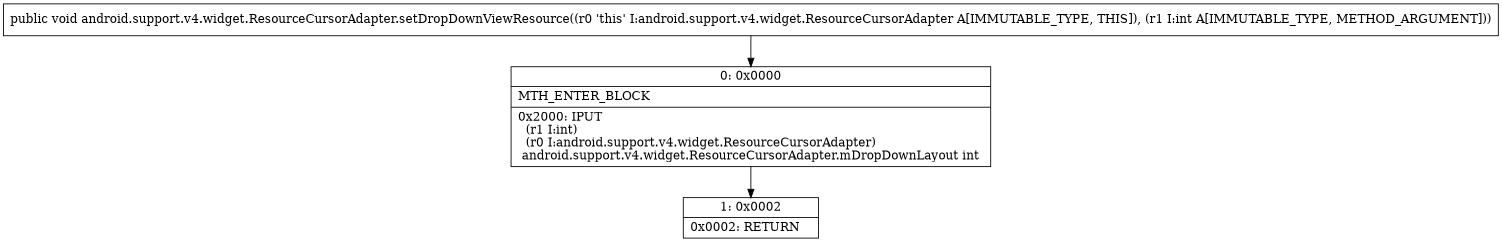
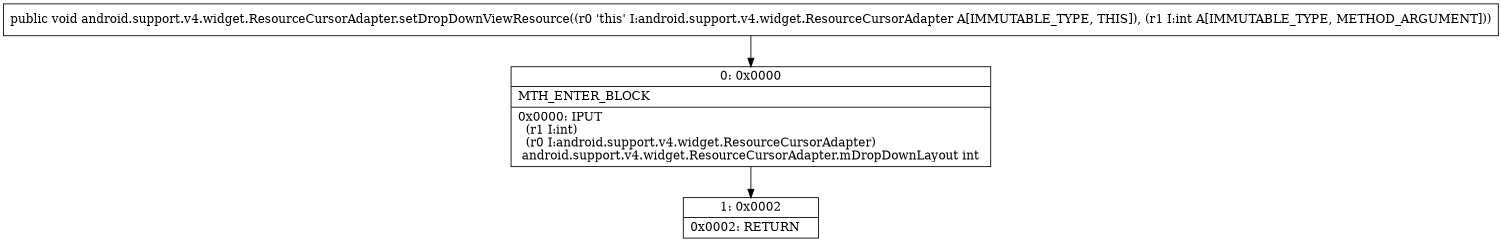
(564, 117) -> (564, 117)
